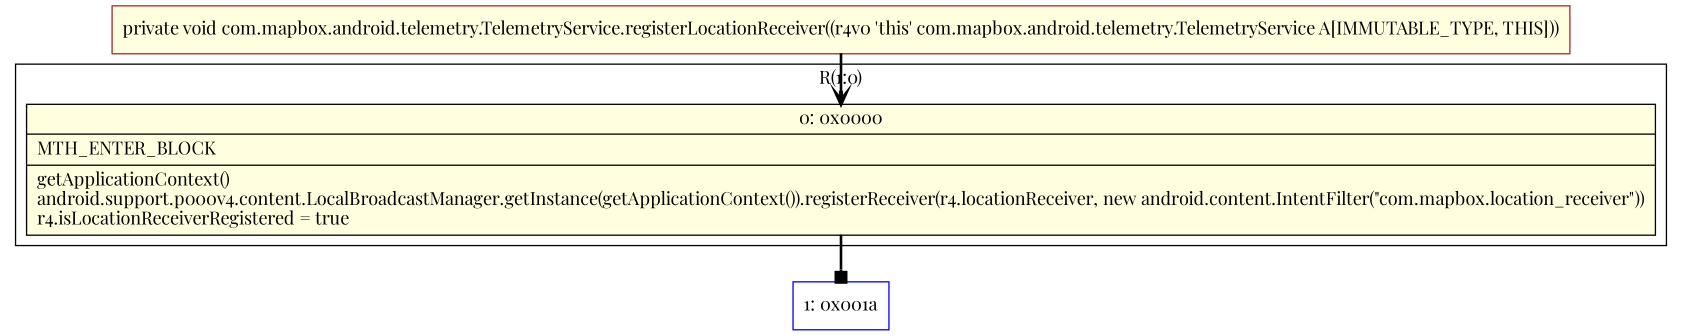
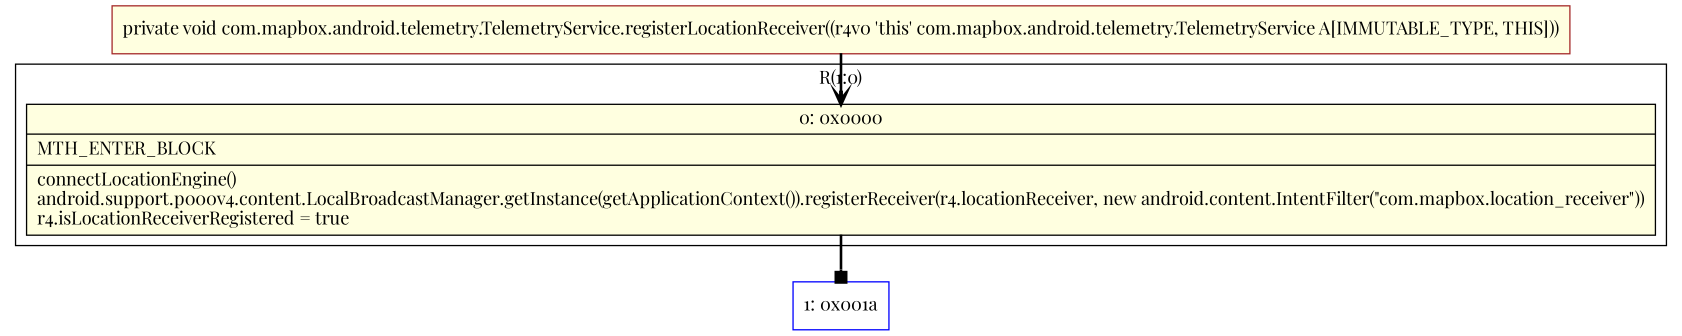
(133, 180) -> (137, 180)
